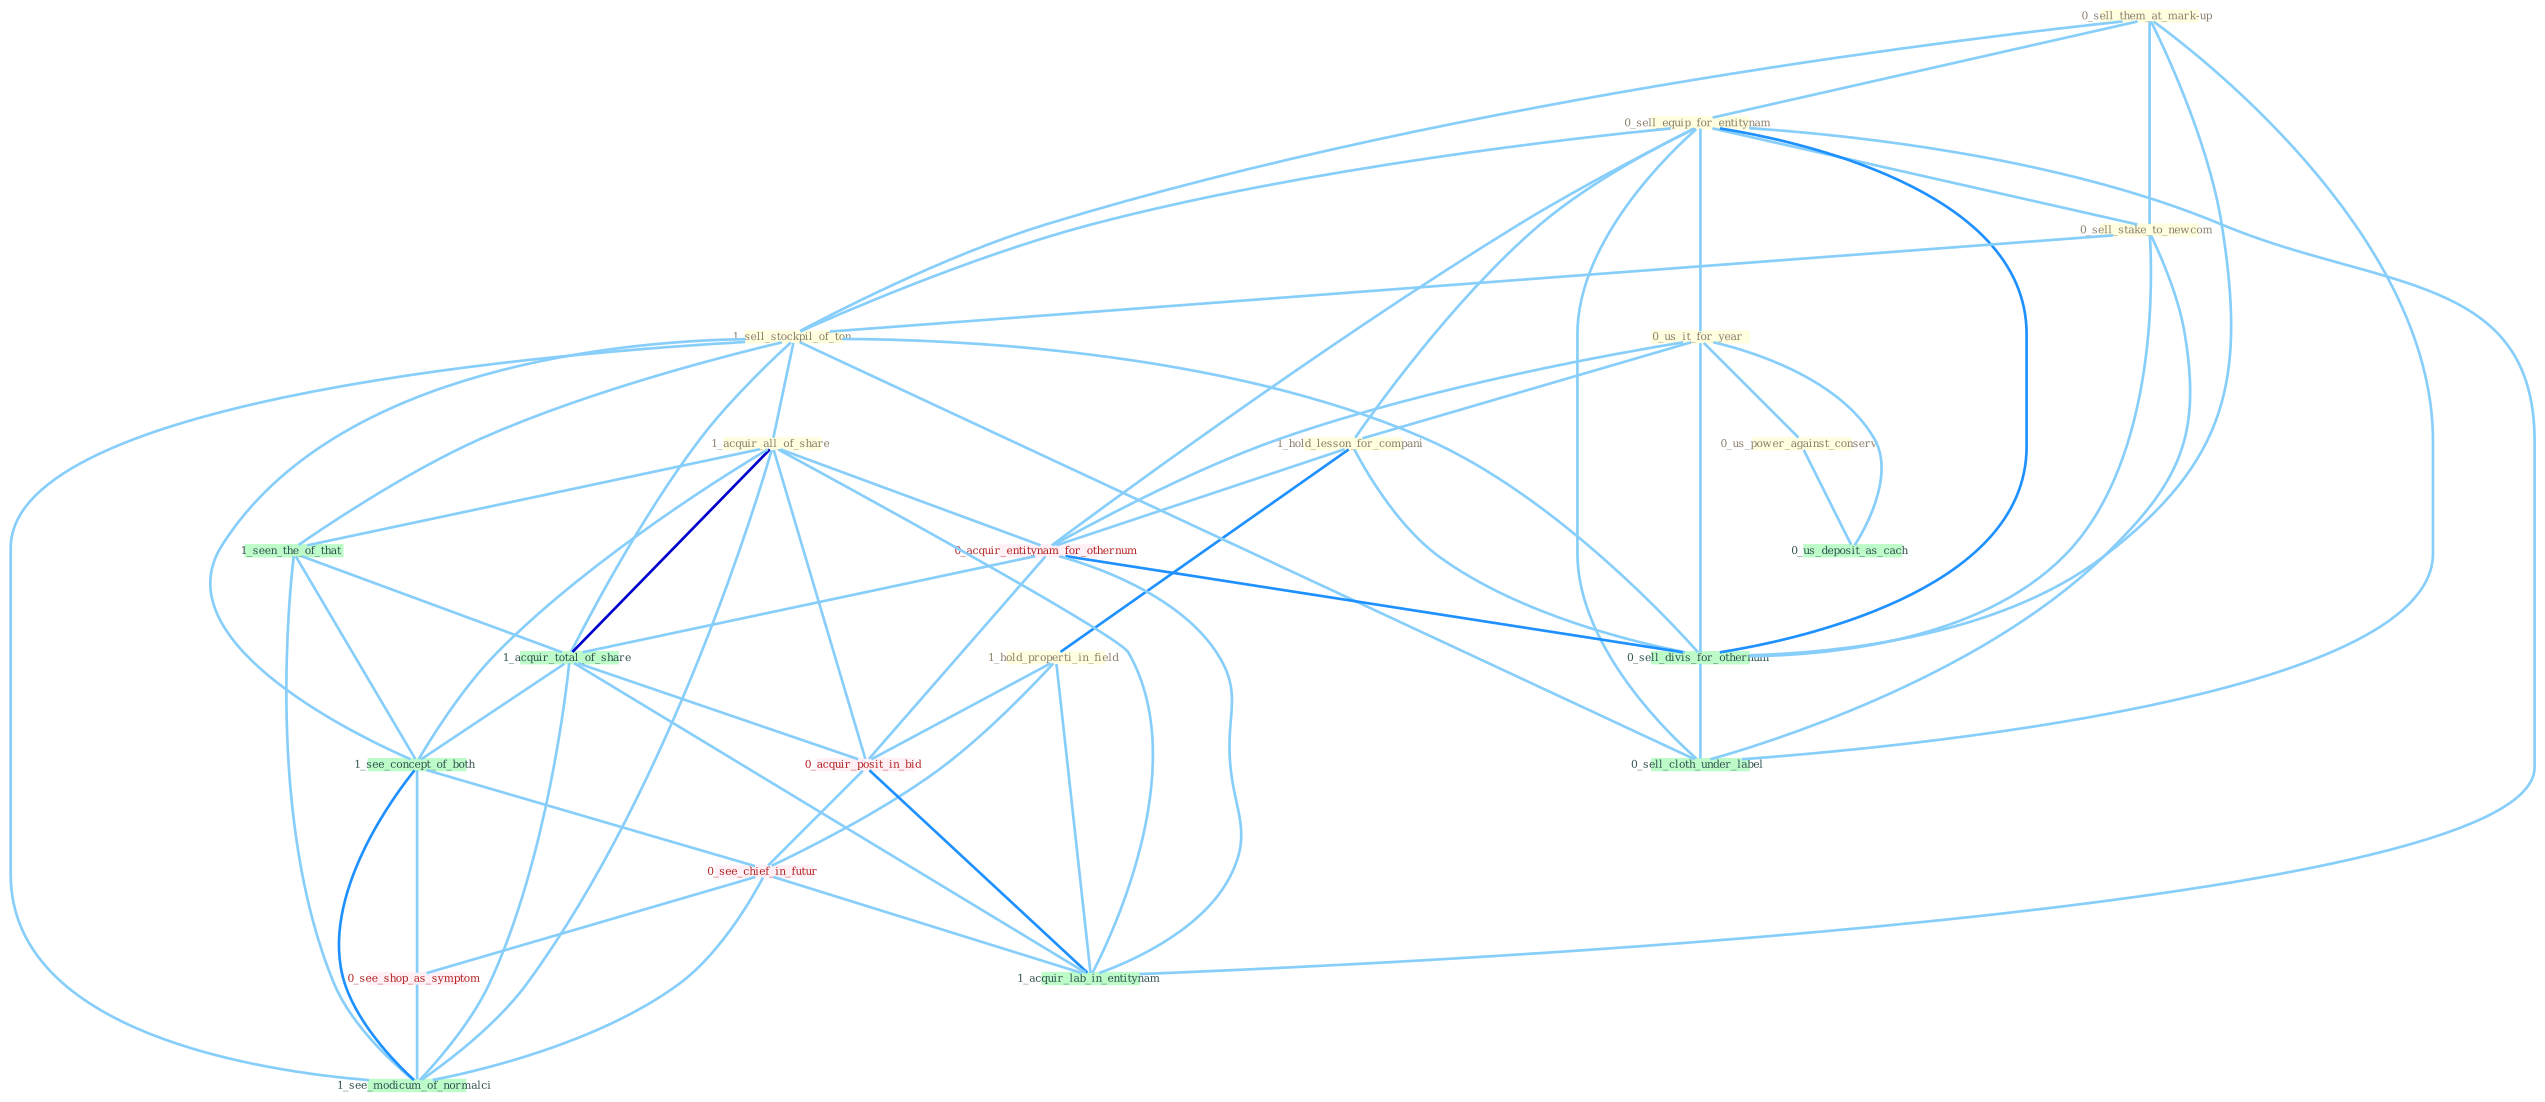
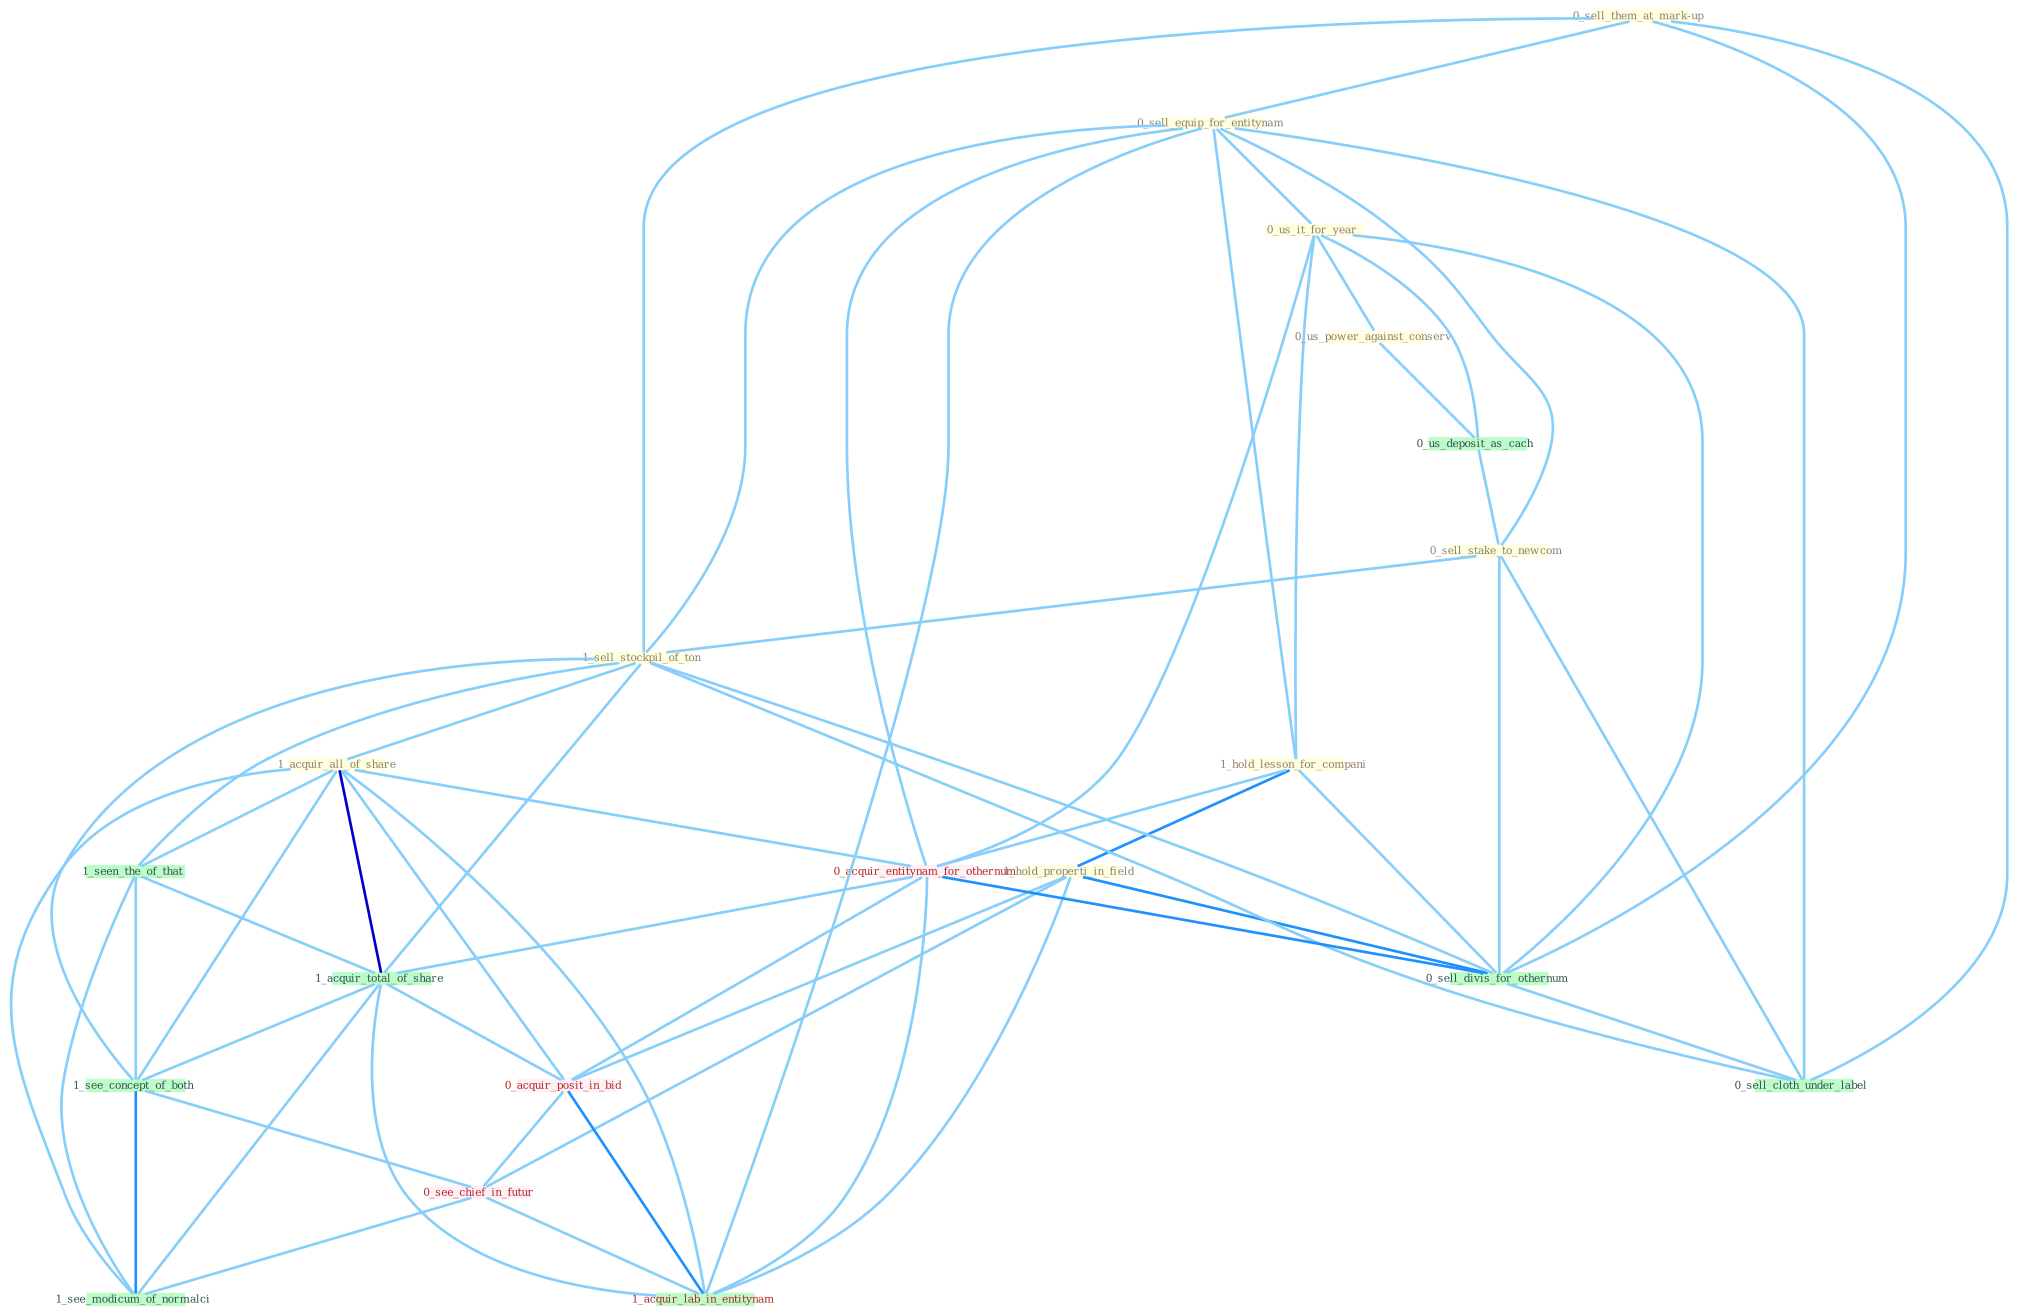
(2150, 123) -> (1489, 497)
(2027, 390) -> (1184, 901)
(14, 541) -> none
(417, 979) -> none
(1091, 979) -> (705, 1299)
